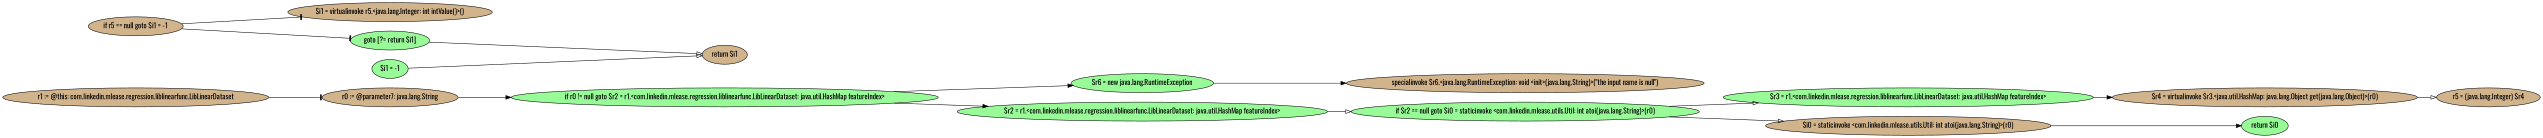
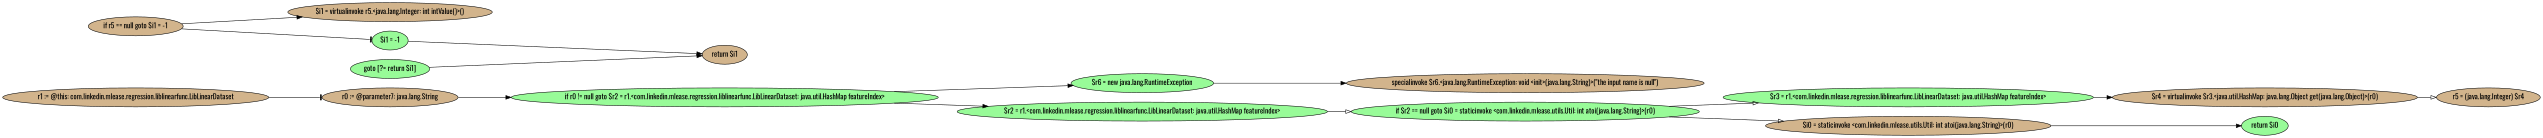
(241, 20) -> (239, 21)
(265, 34) -> (275, 34)
(563, 48) -> (563, 62)
(553, 62) -> (553, 47)
